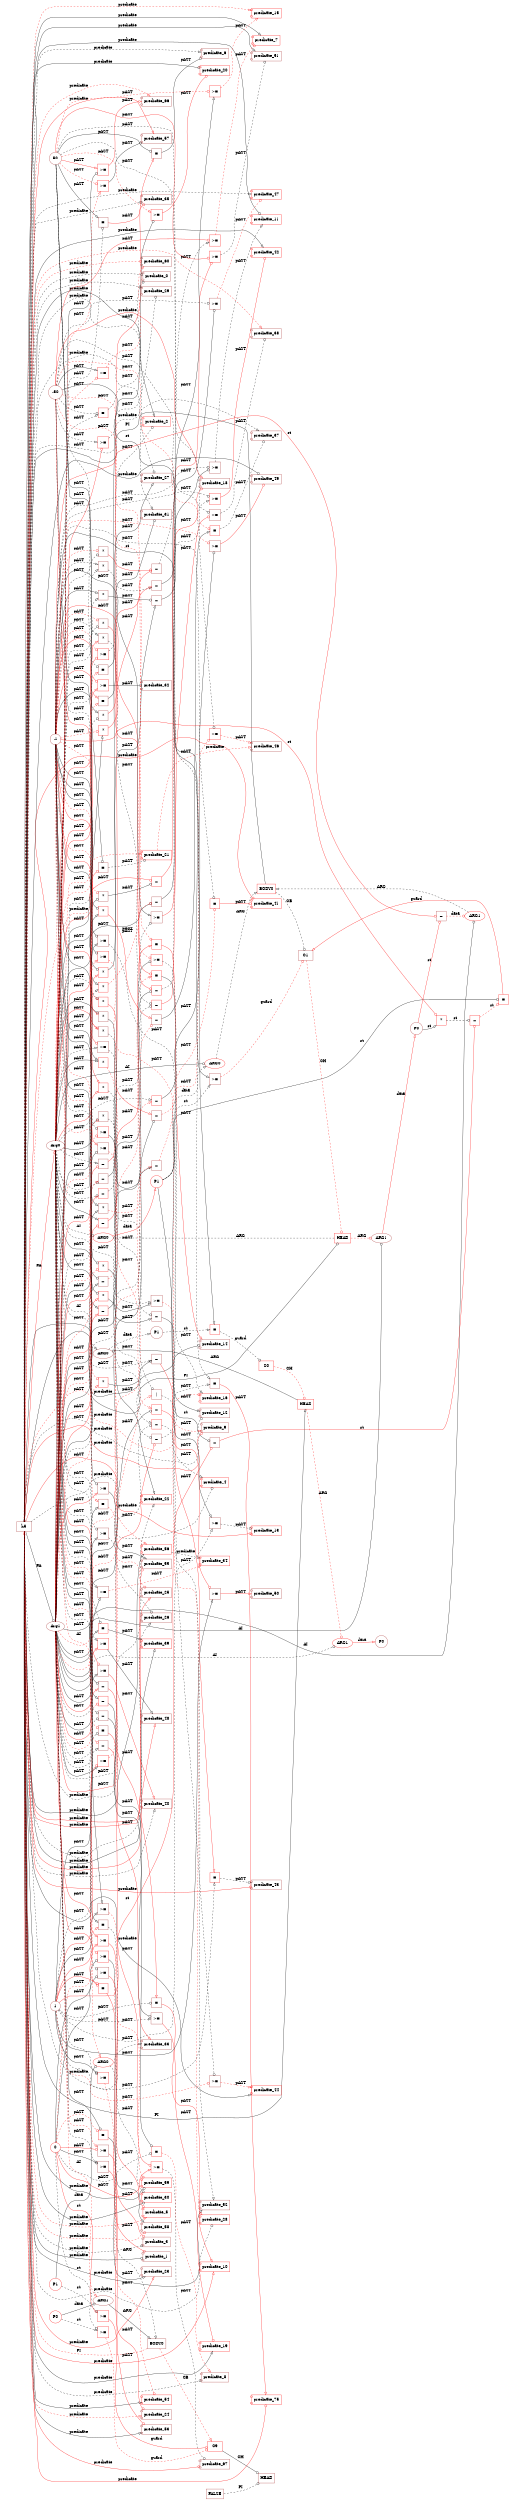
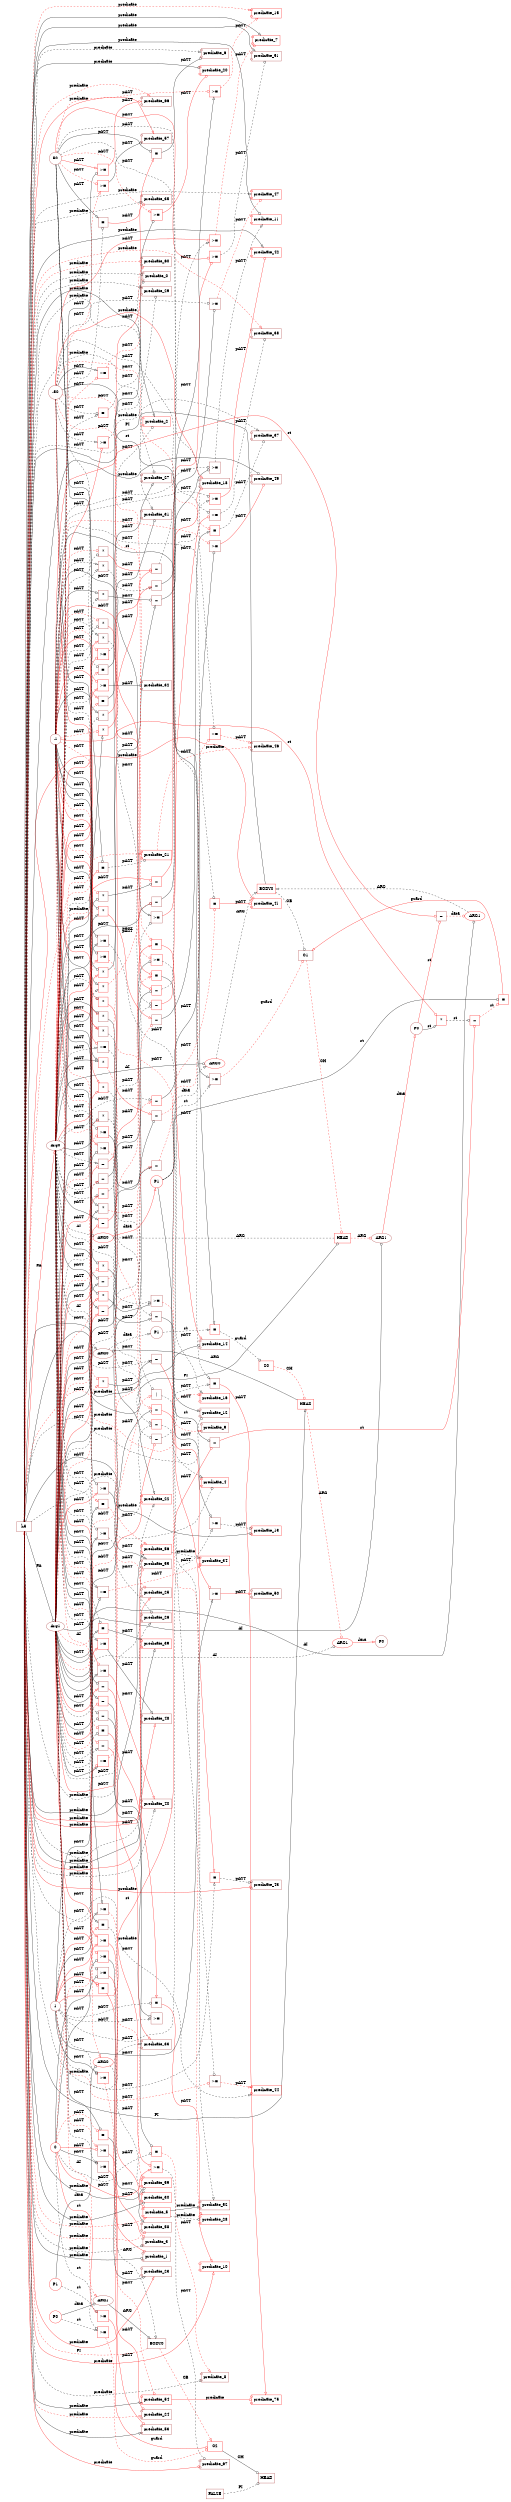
(96, 1448) -> none
(126, 1511) -> (126, 1511)
(44, 1896) -> (44, 1896)
(26, 2009) -> (184, 2209)
(36, 2255) -> (184, 2218)
(215, 2346) -> none
(38, 2446) -> (210, 2400)
(215, 2446) -> (215, 2446)
